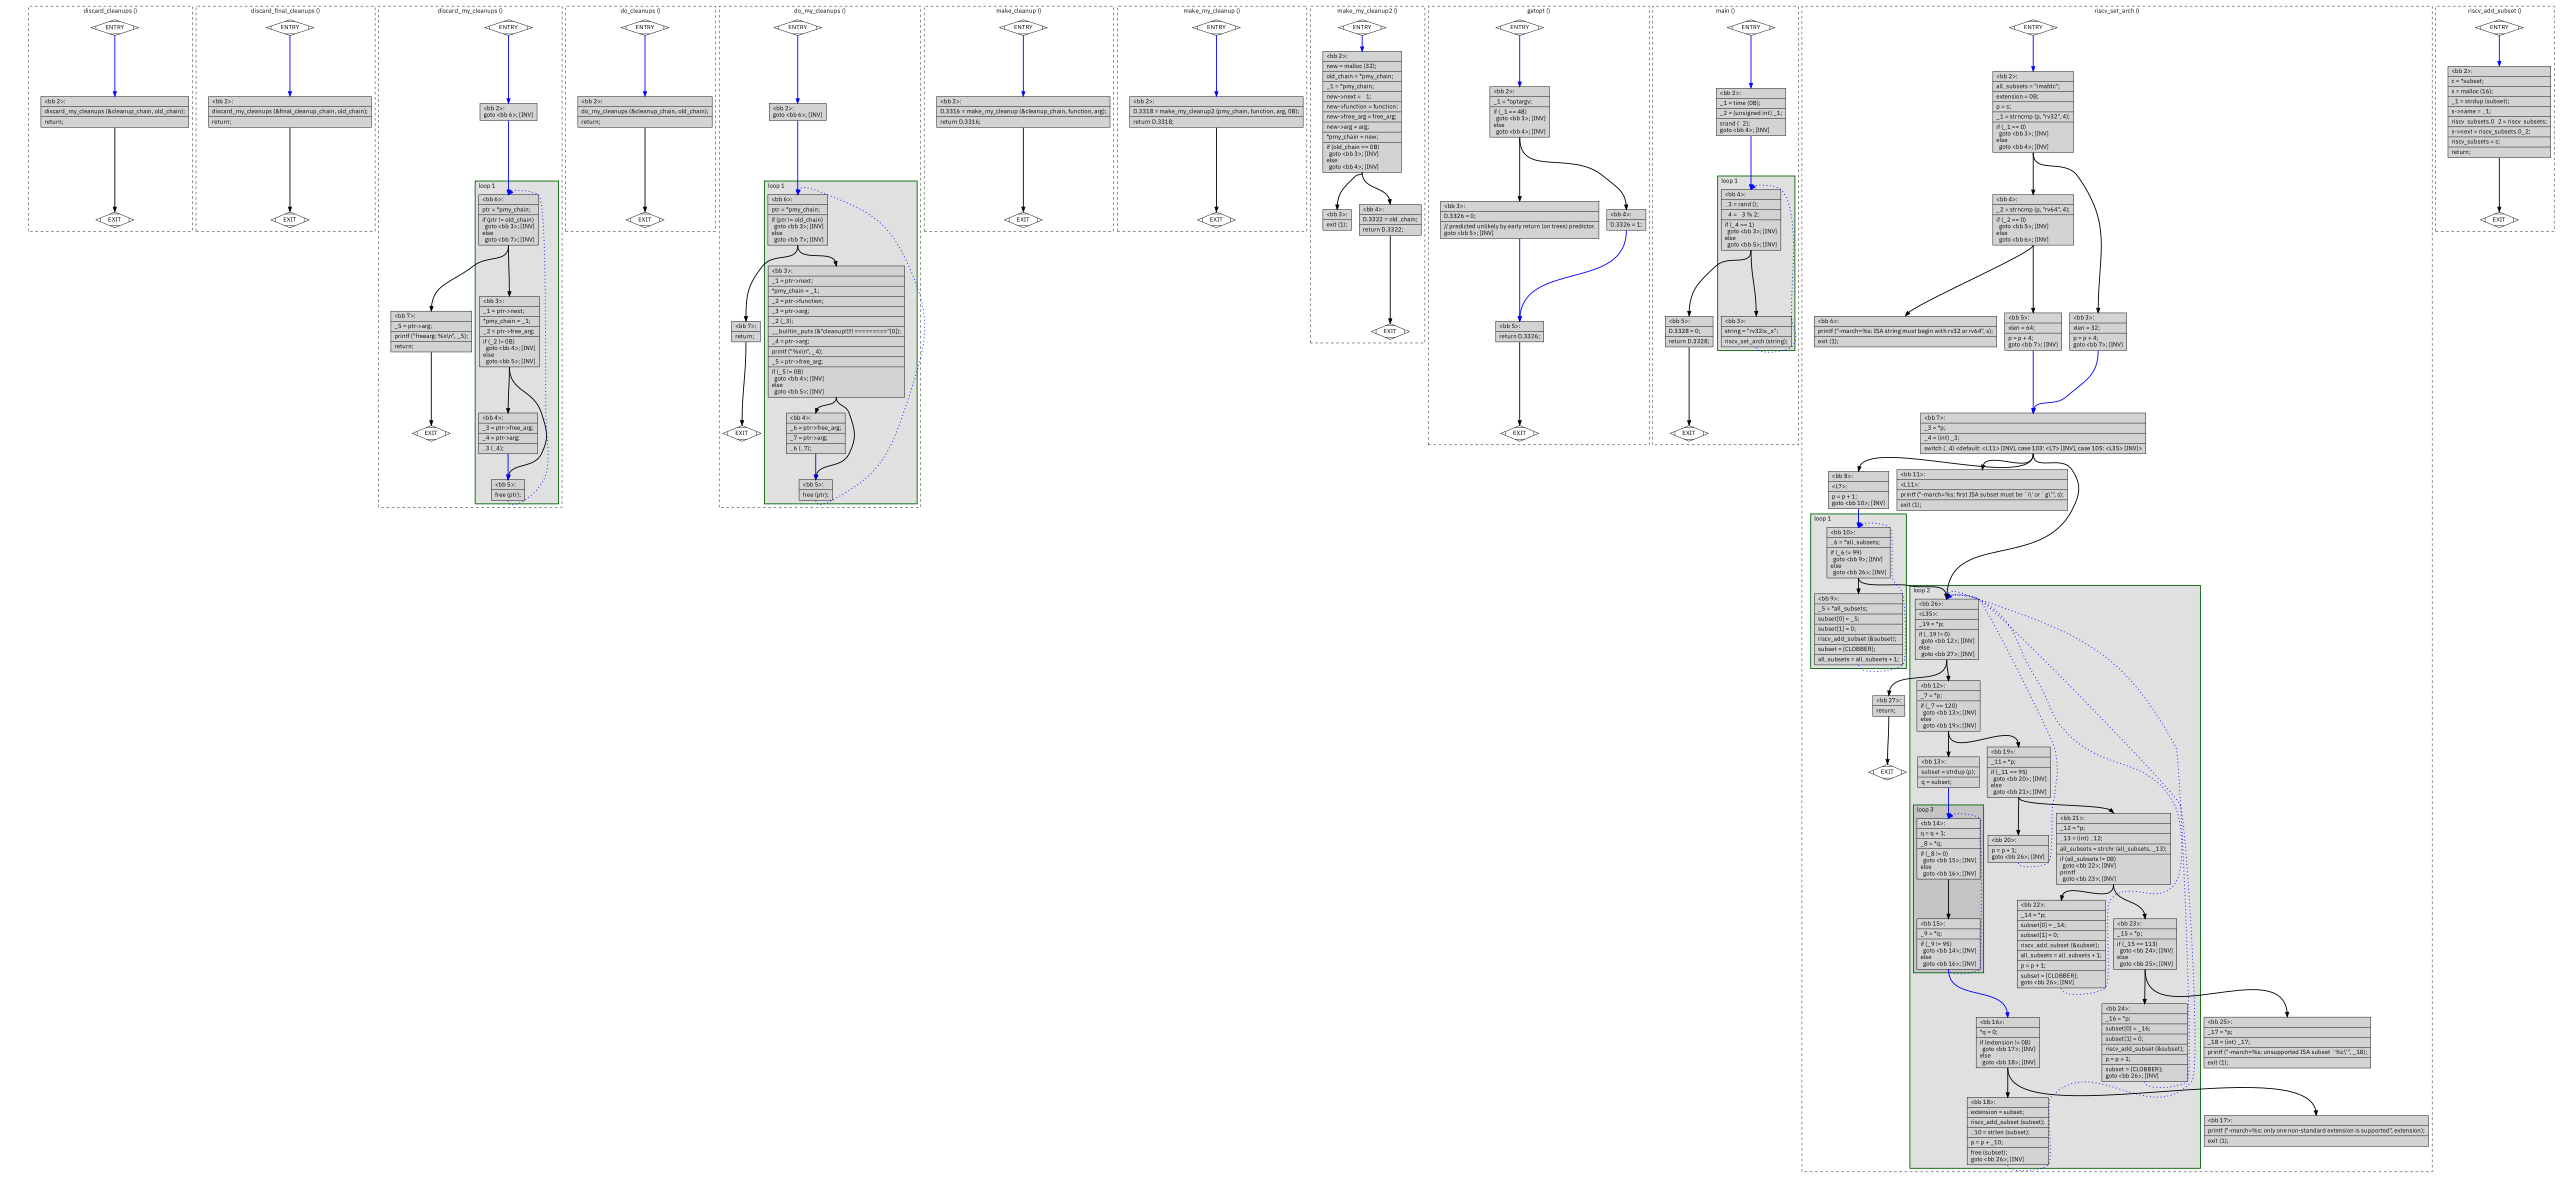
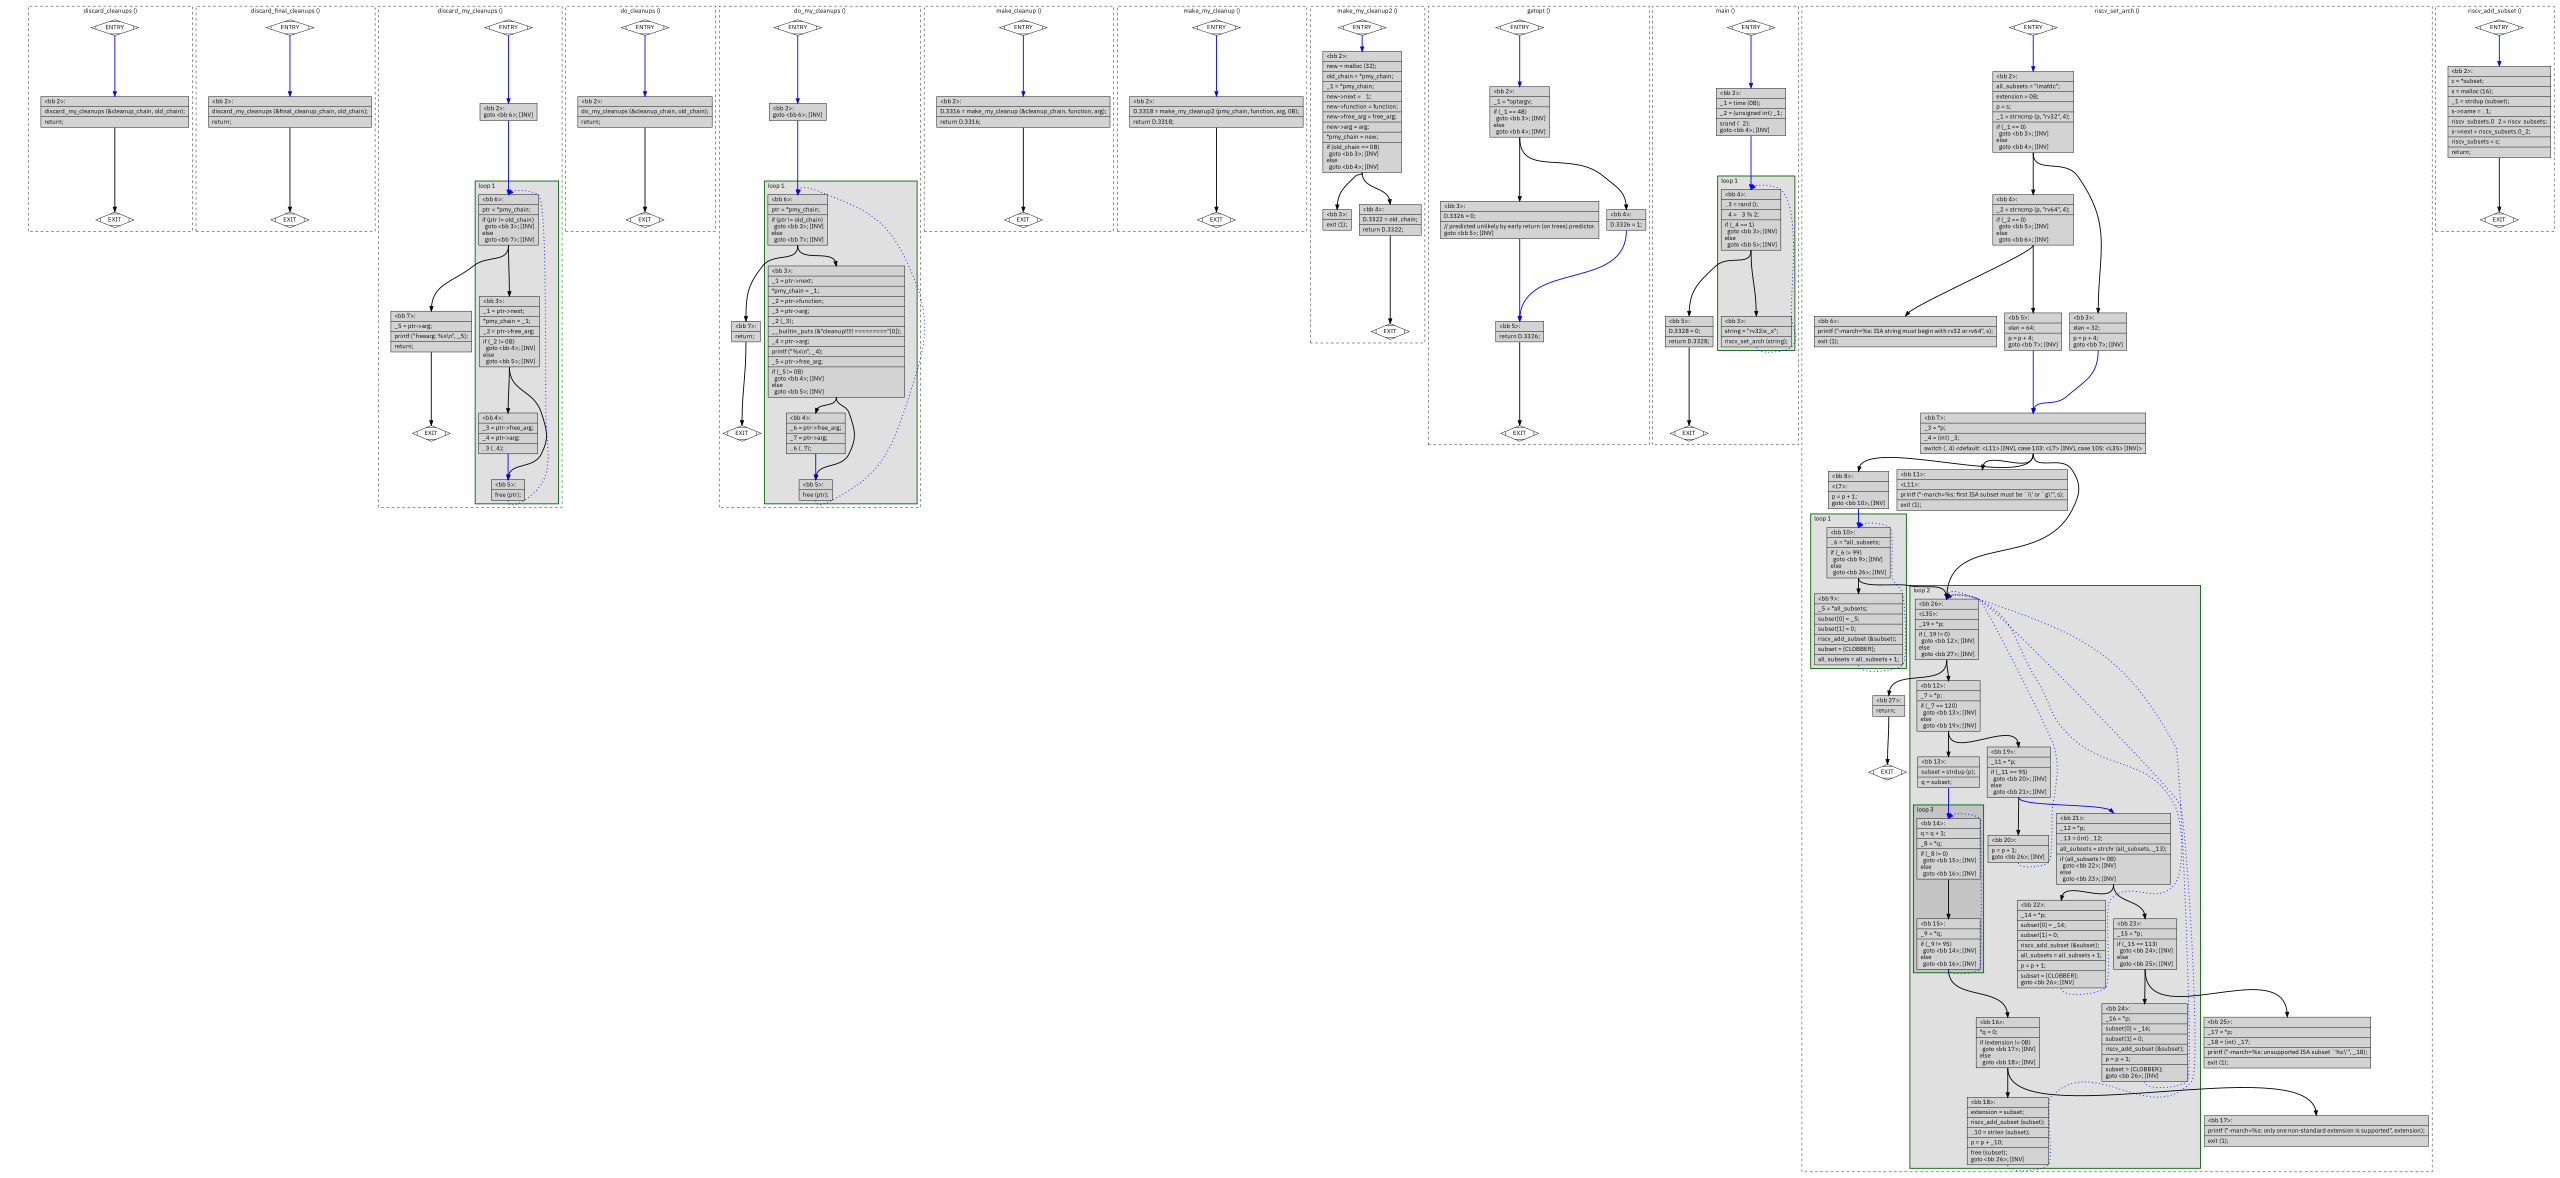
(2064, 805) -> (2064, 805)
(2068, 872) -> (2066, 872)
(1976, 993) -> (1976, 993)
